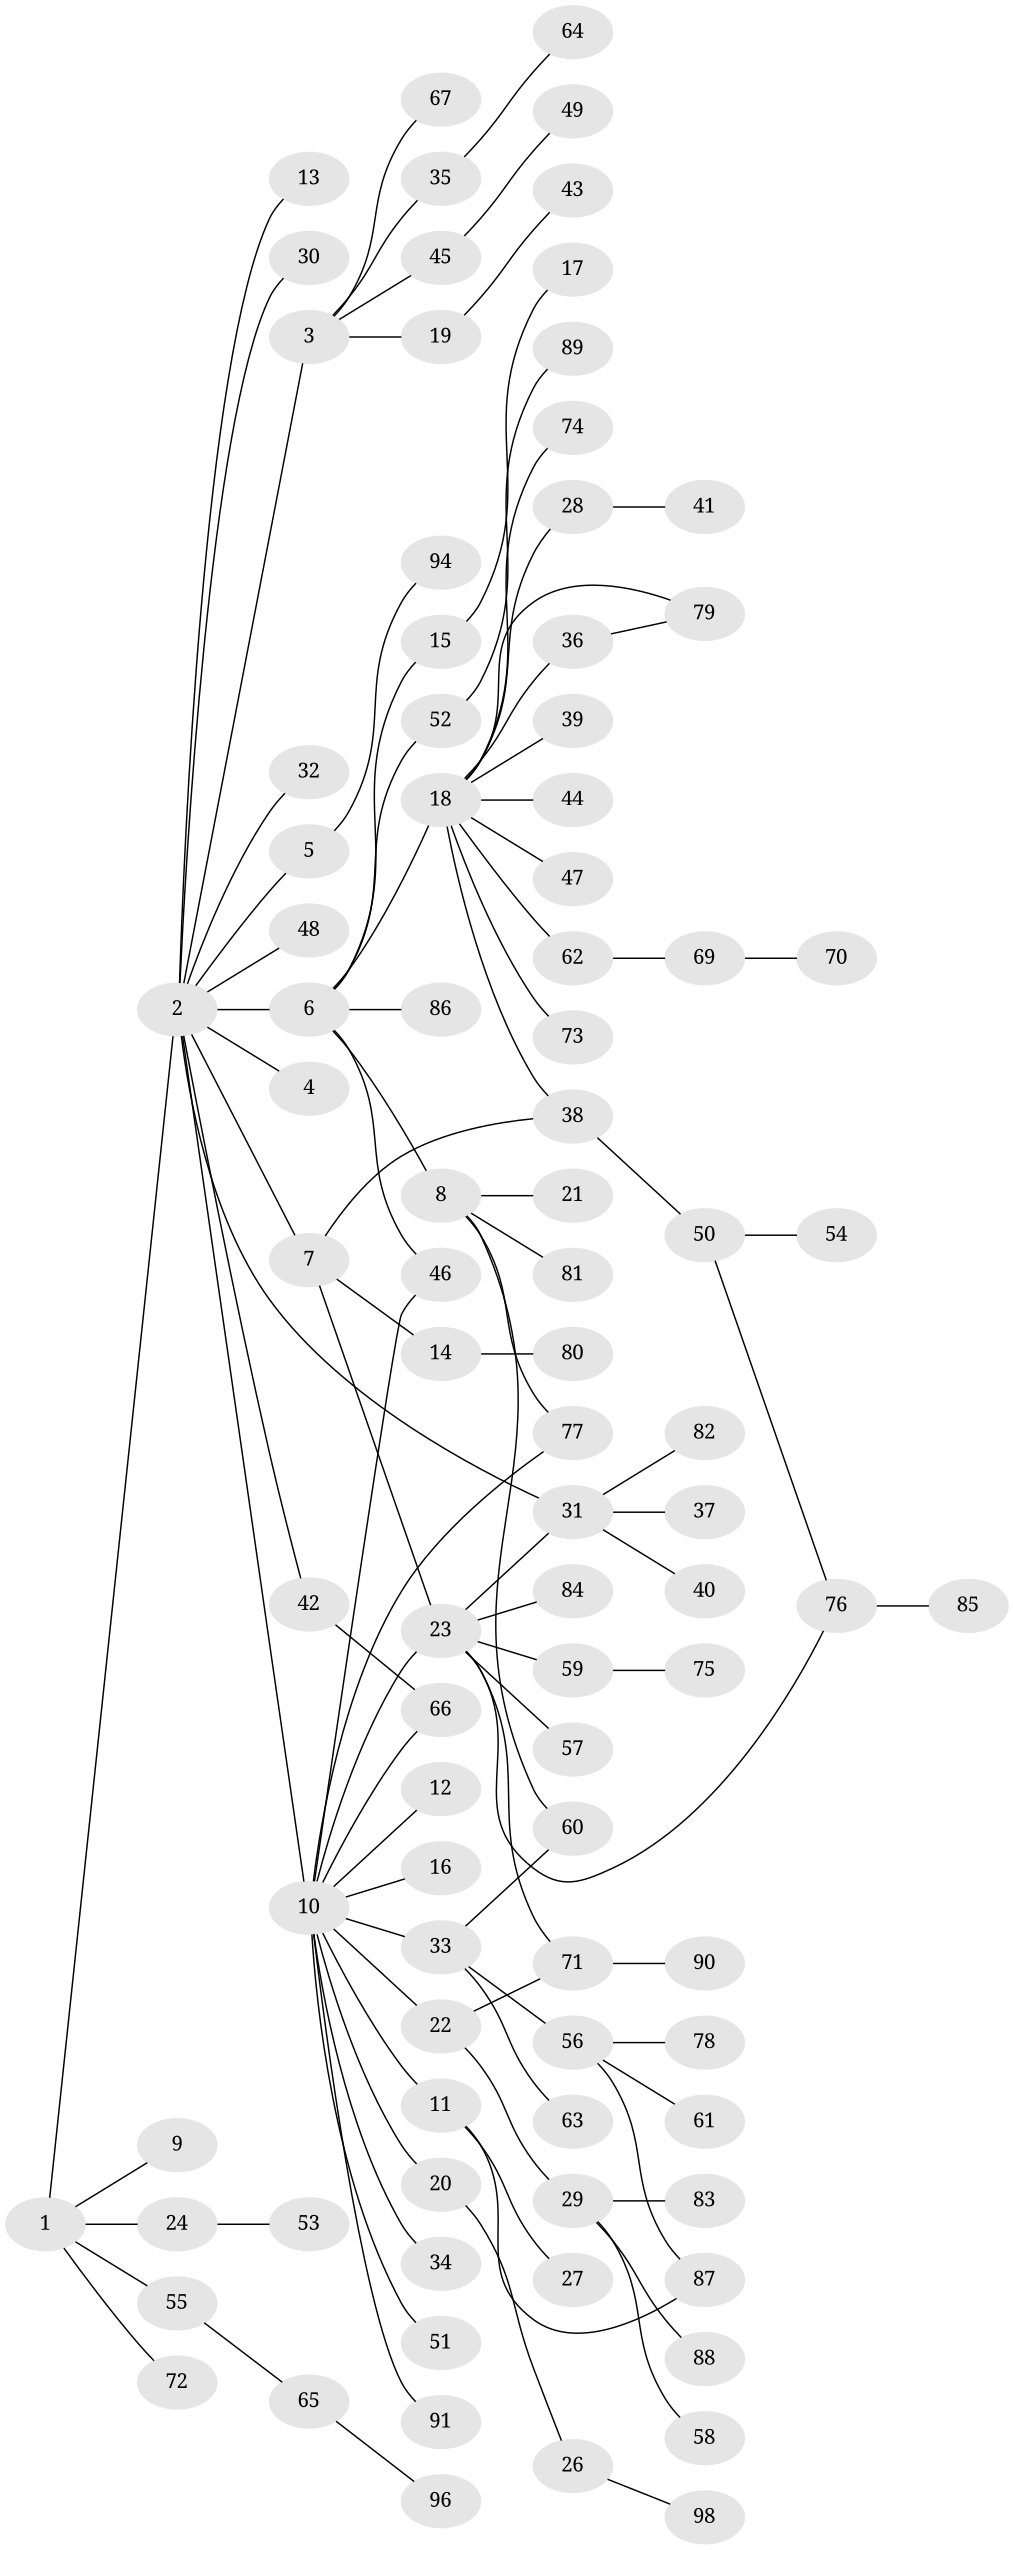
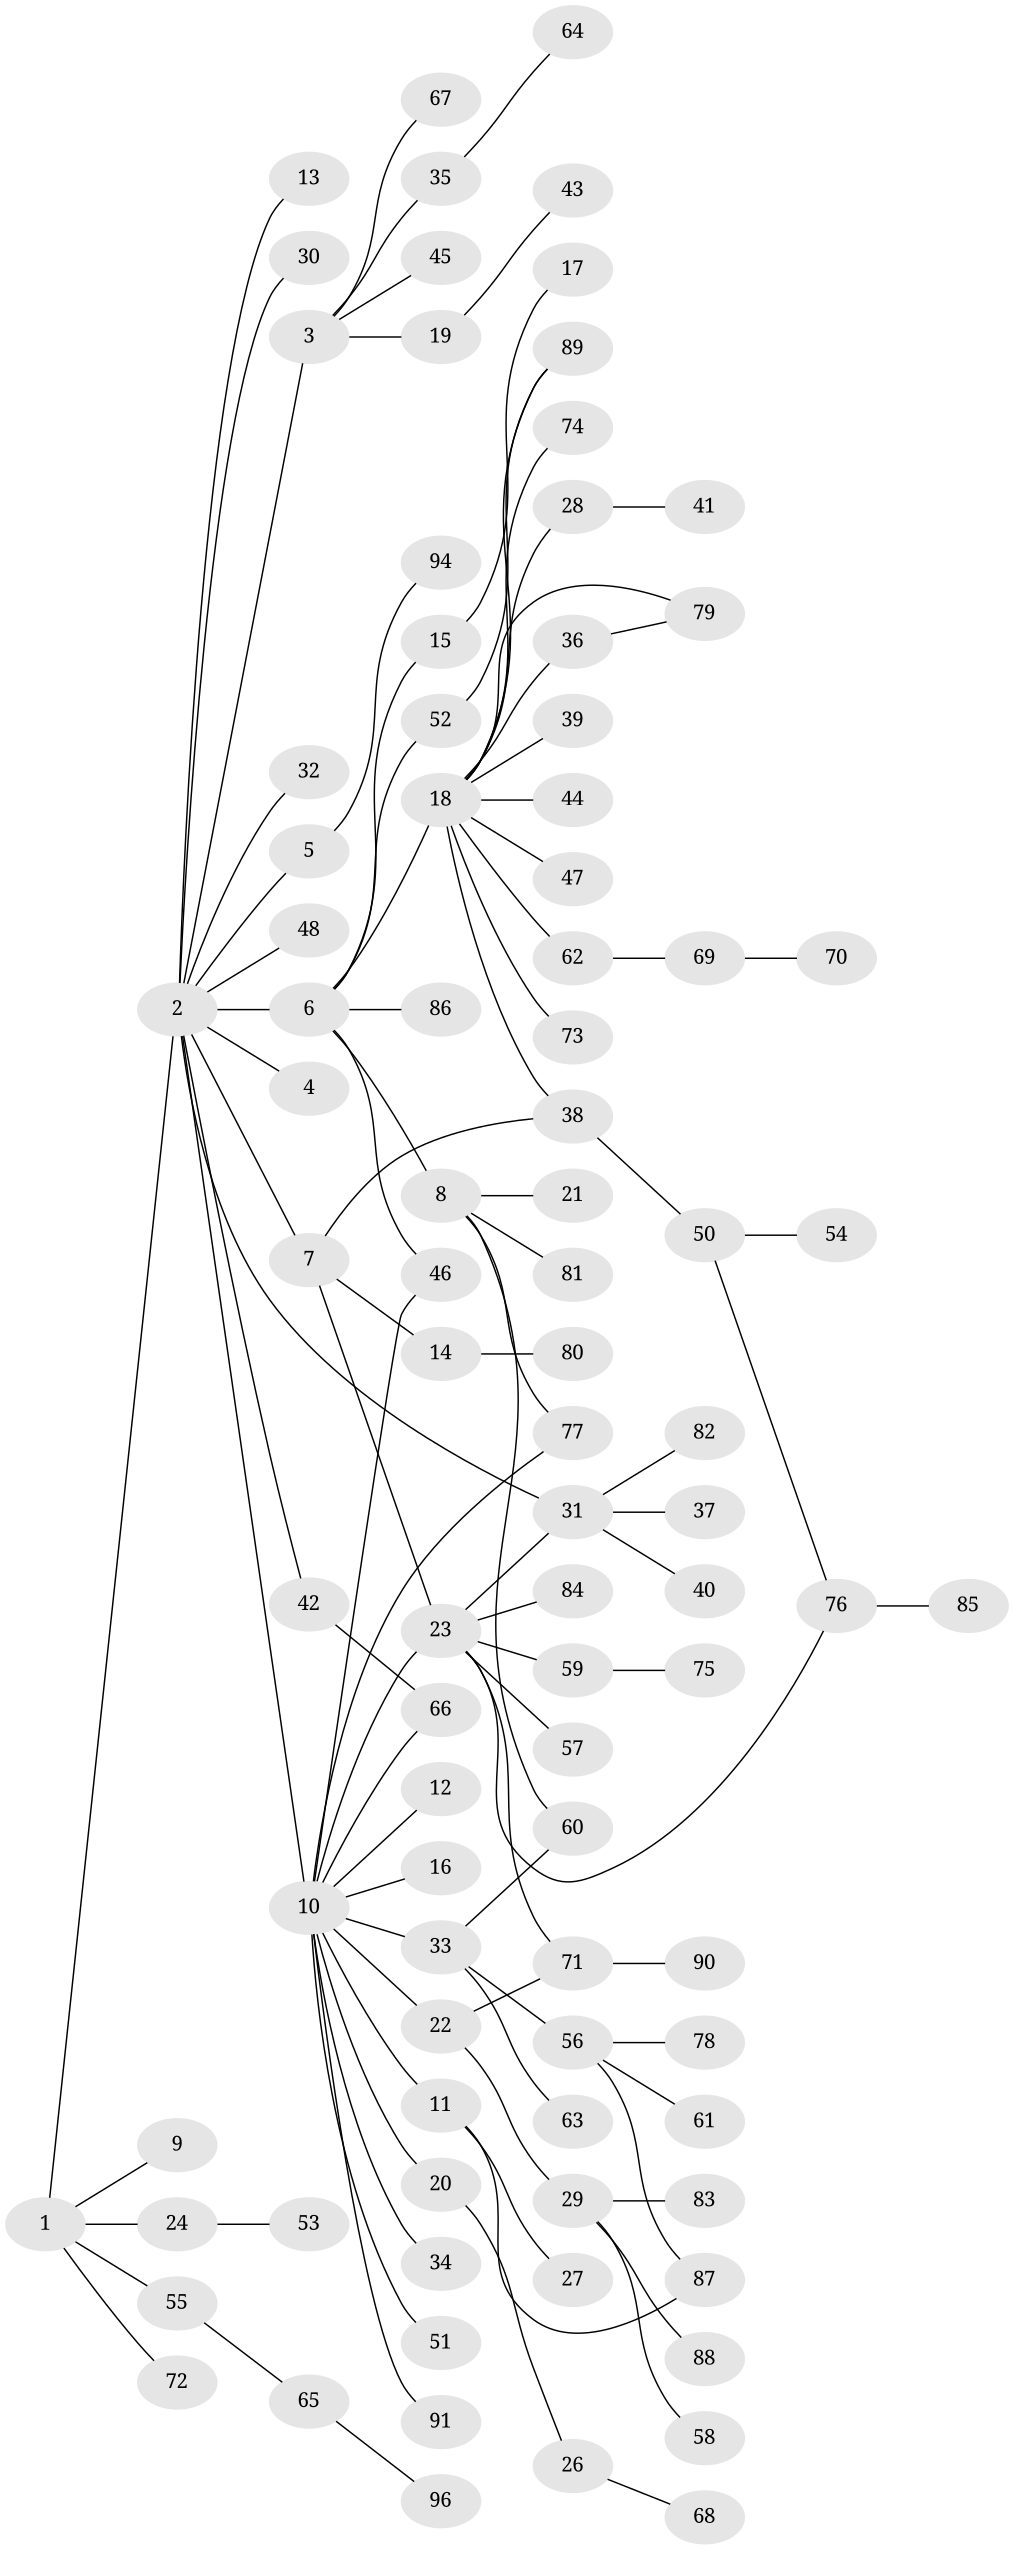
(573, 111) -> none
none -> (507, 574)
(705, 2517) -> (705, 2517)
